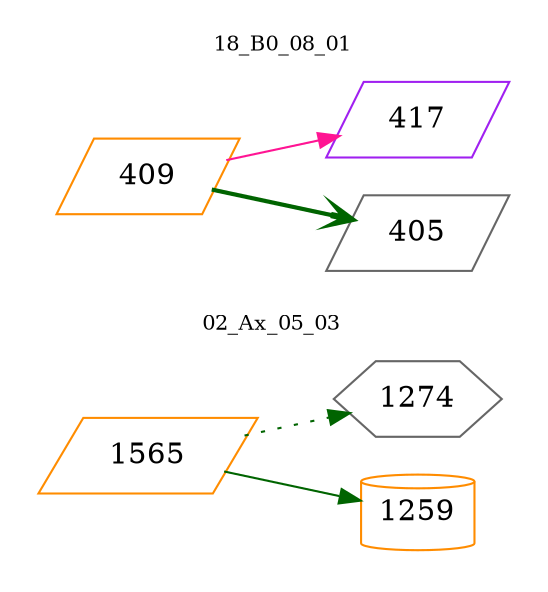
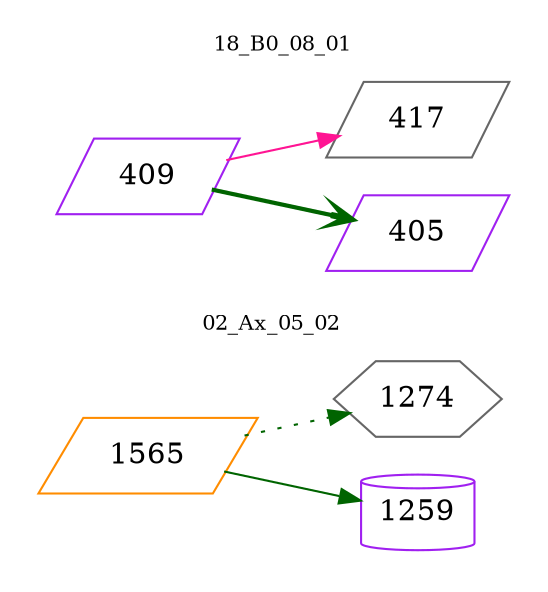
(418, 120) -> (418, 120)
(148, 176) -> (148, 176)
(418, 233) -> (418, 233)
(272, 324) -> (272, 324)
(418, 512) -> (418, 512)
